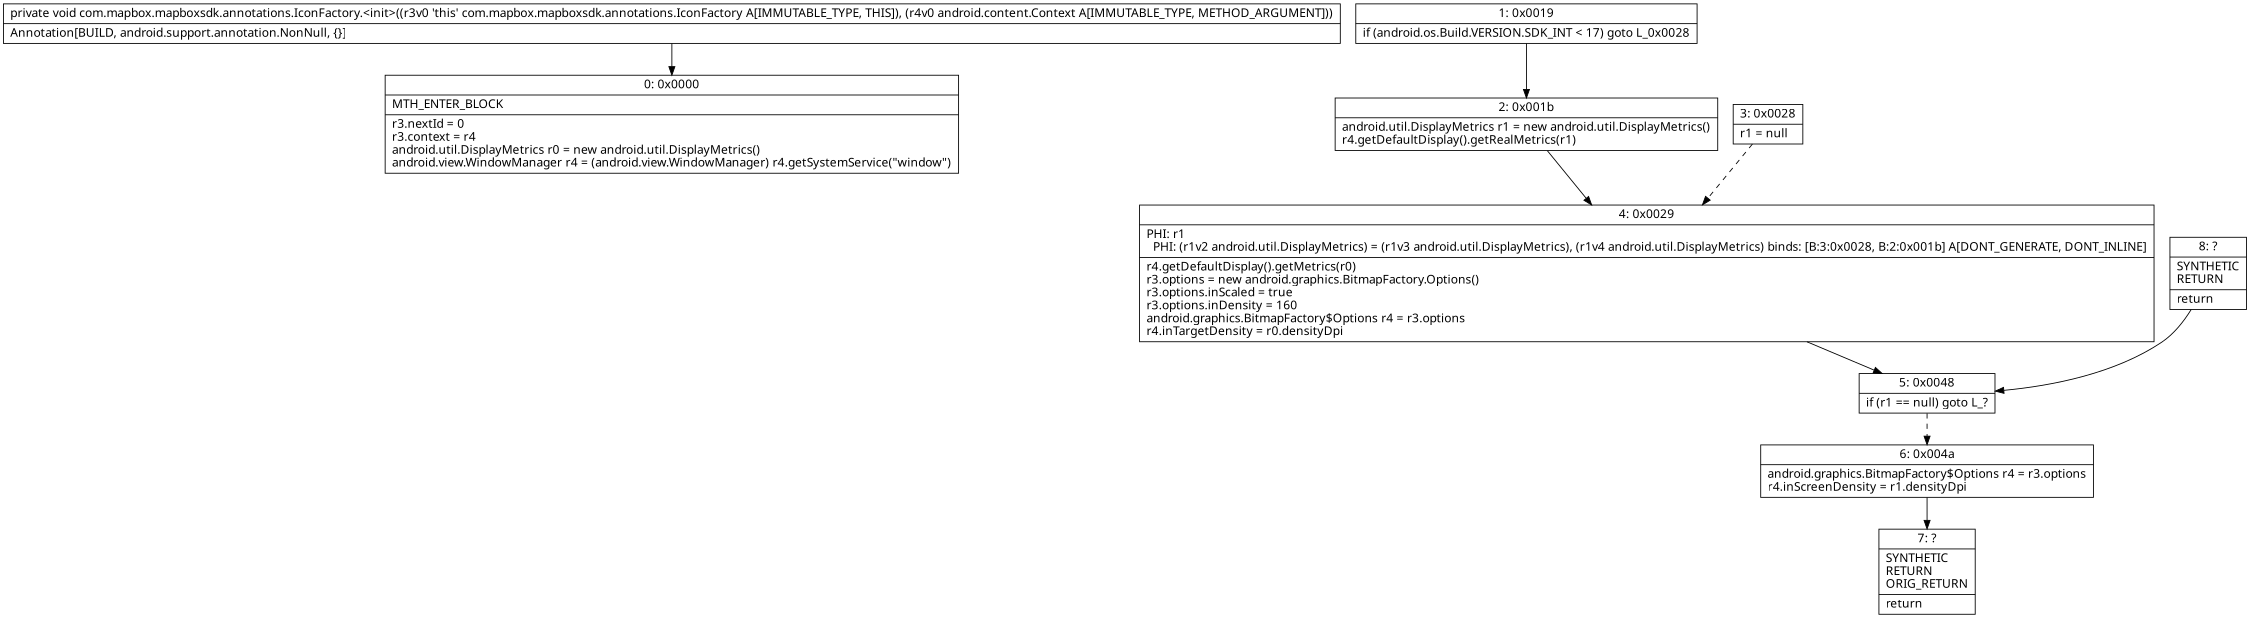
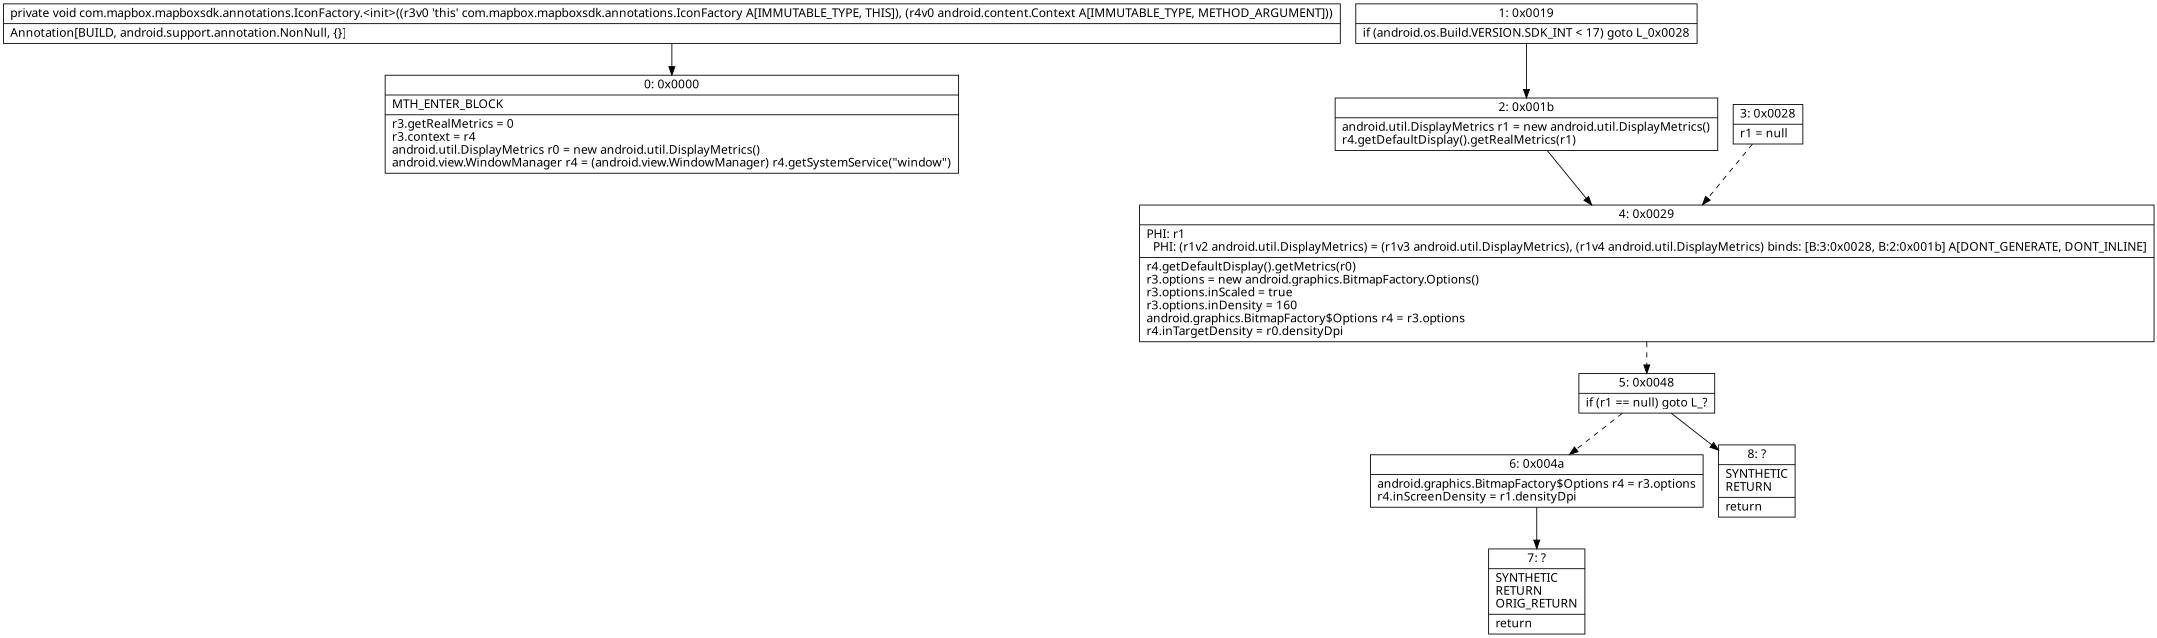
(429, 124) -> (453, 124)
(1840, 356) -> (1647, 353)
(2107, 369) -> (1692, 429)
